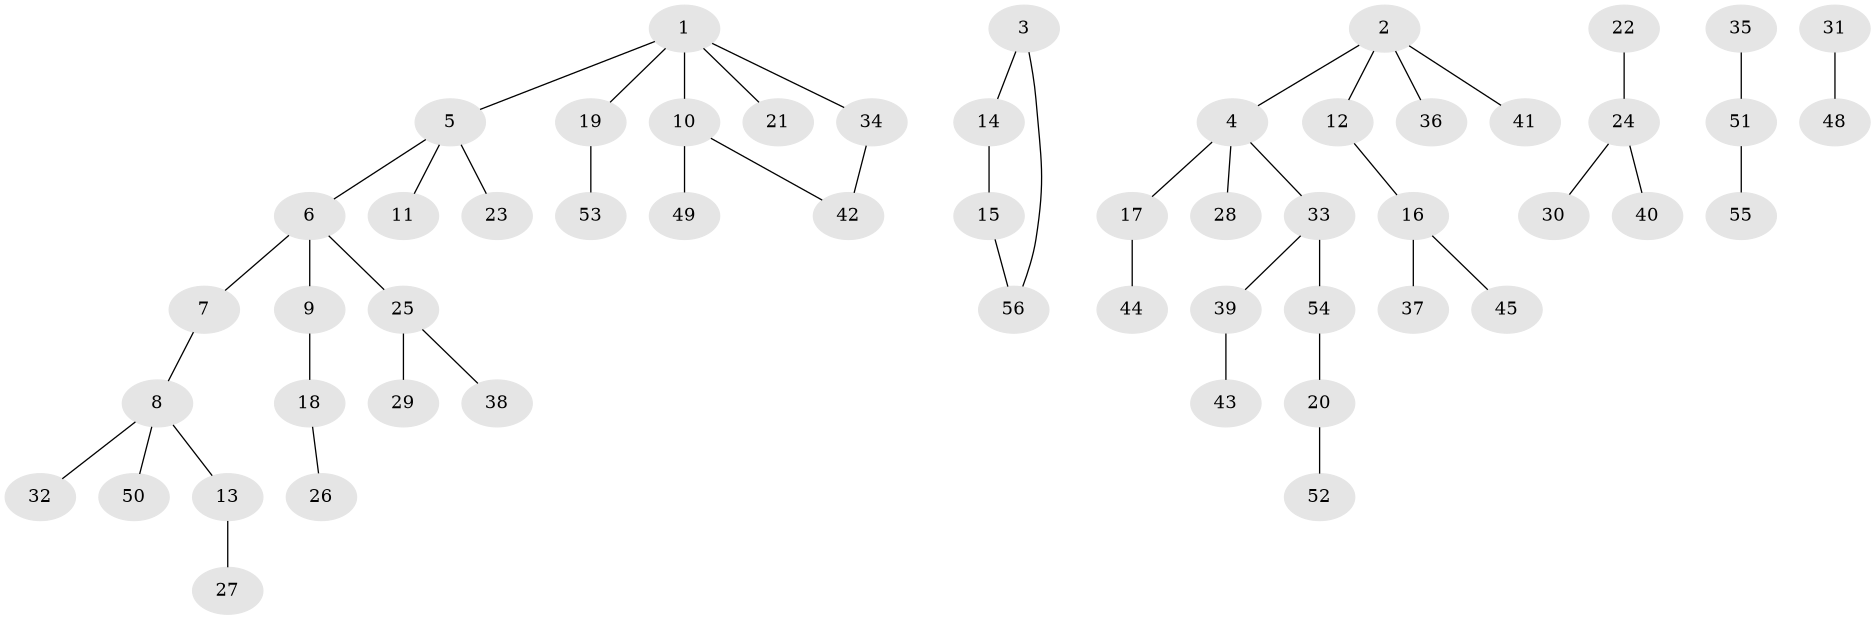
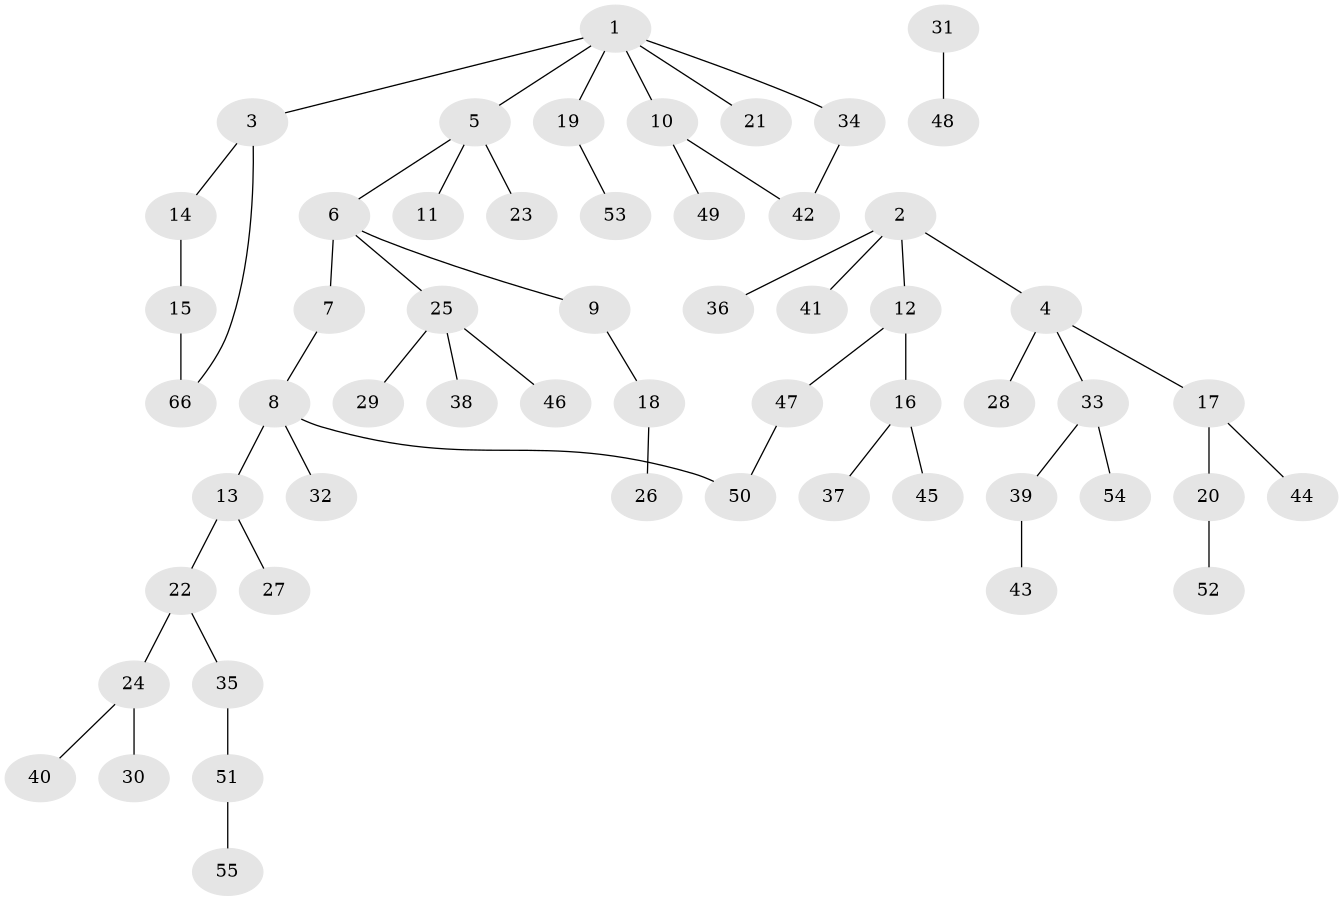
none -> (434, 75)
(1014, 310) -> (181, 403)
(1320, 357) -> (1209, 450)
none -> (556, 403)
none -> (787, 403)
none -> (204, 544)
none -> (204, 638)
